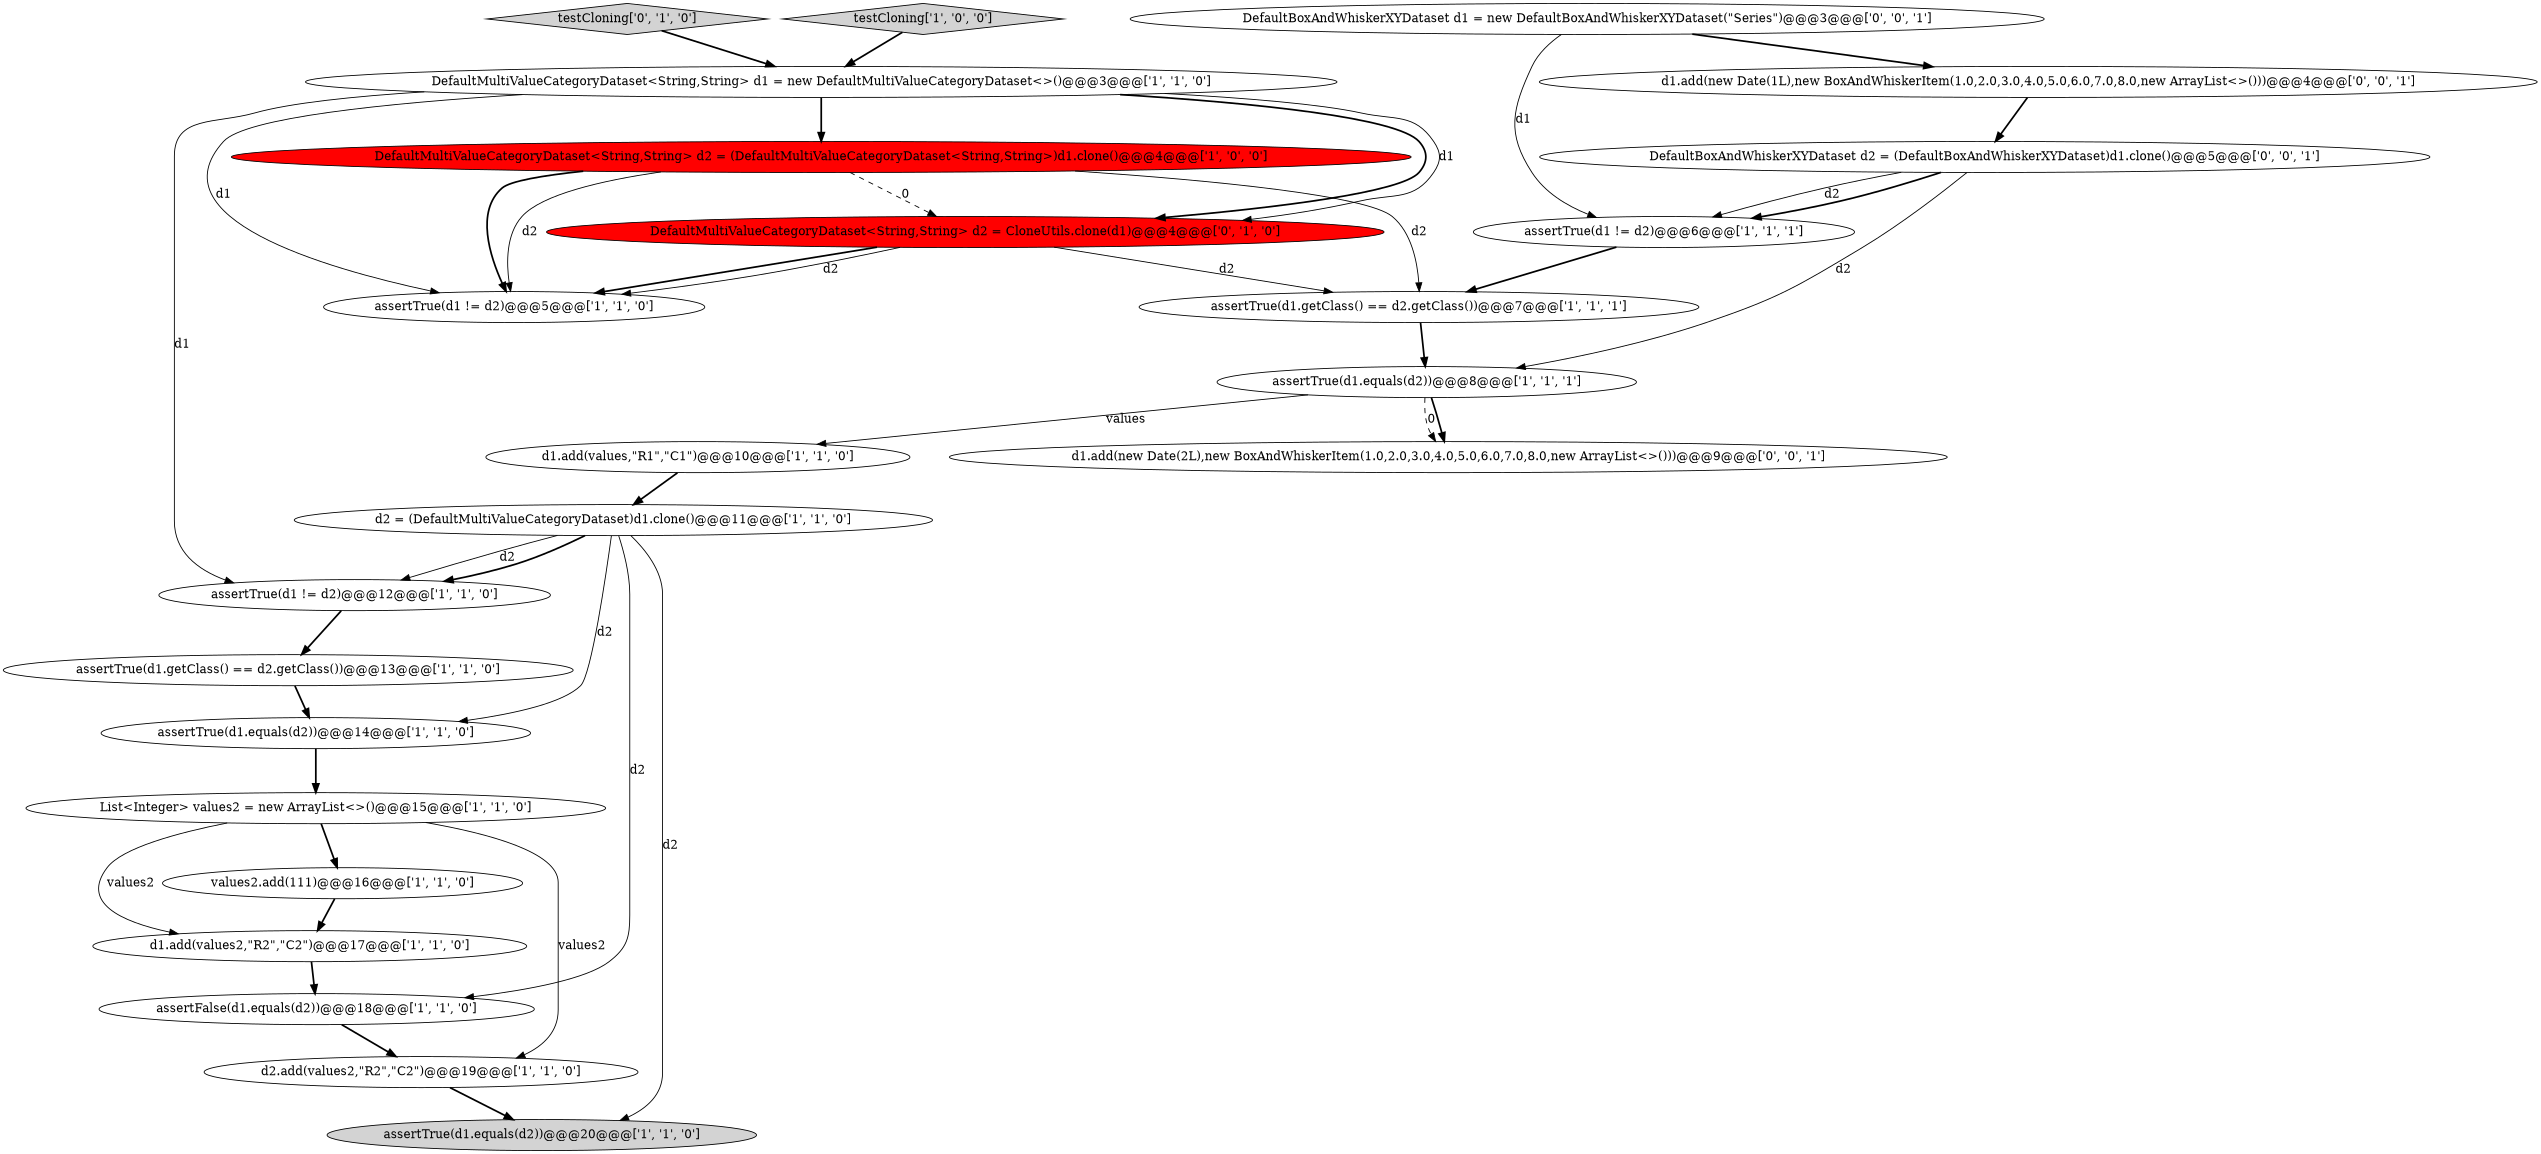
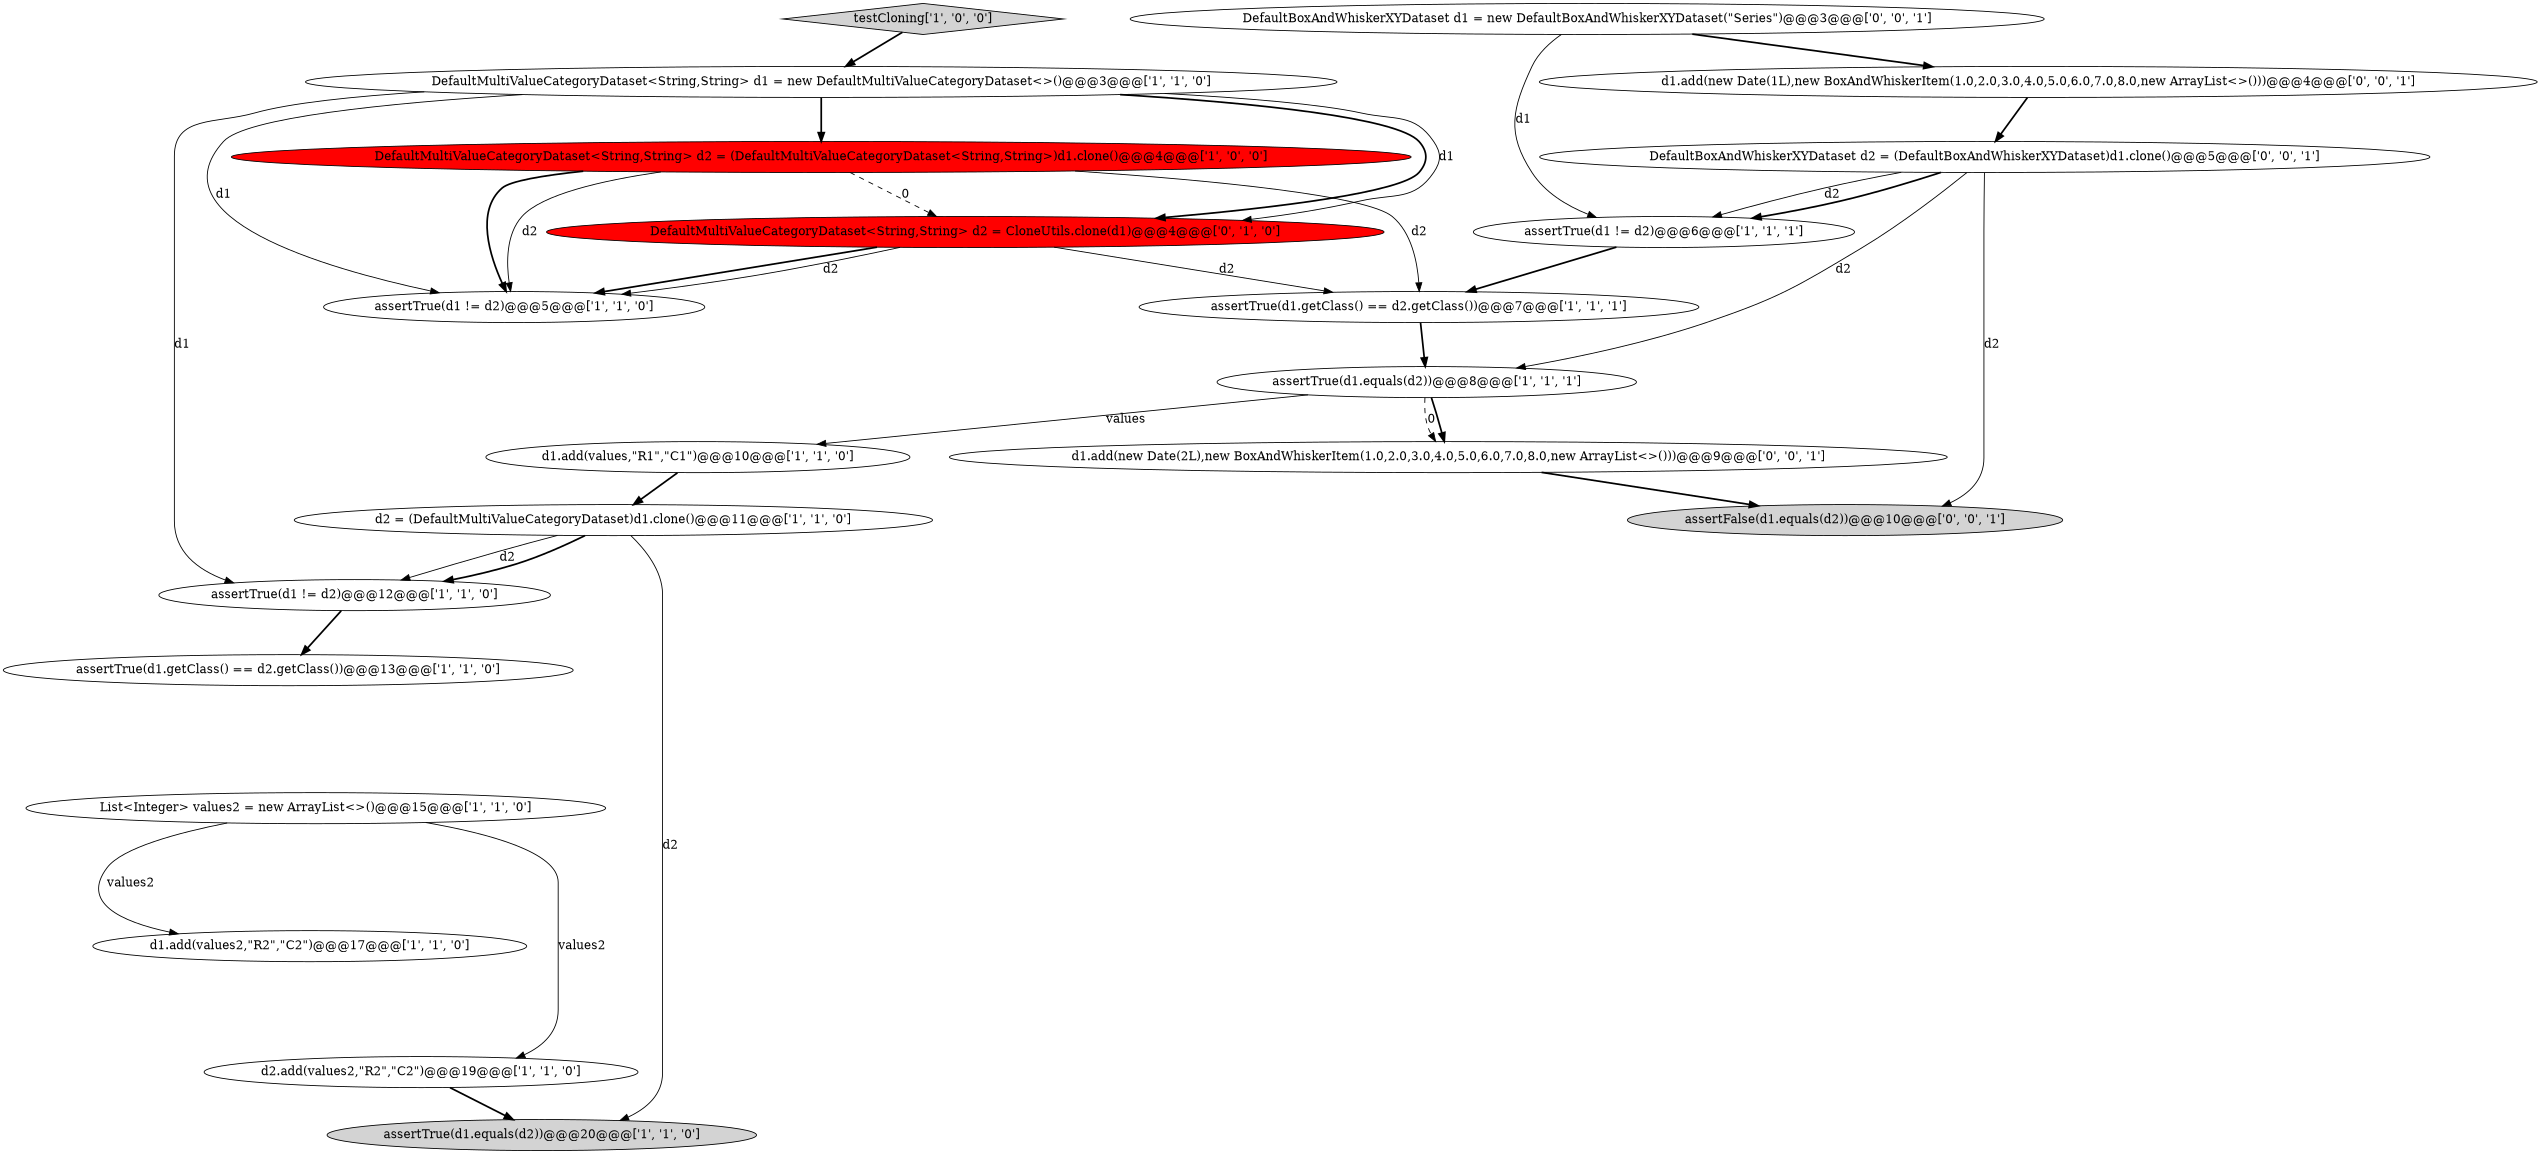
(627, 19) -> none
none -> (1845, 520)
(316, 733) -> none
(343, 883) -> none
(317, 1009) -> none
